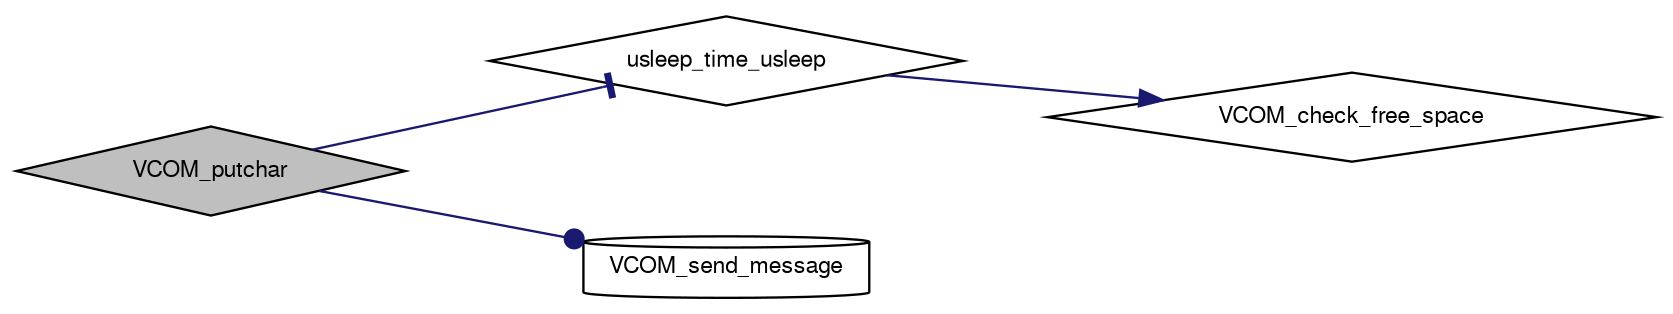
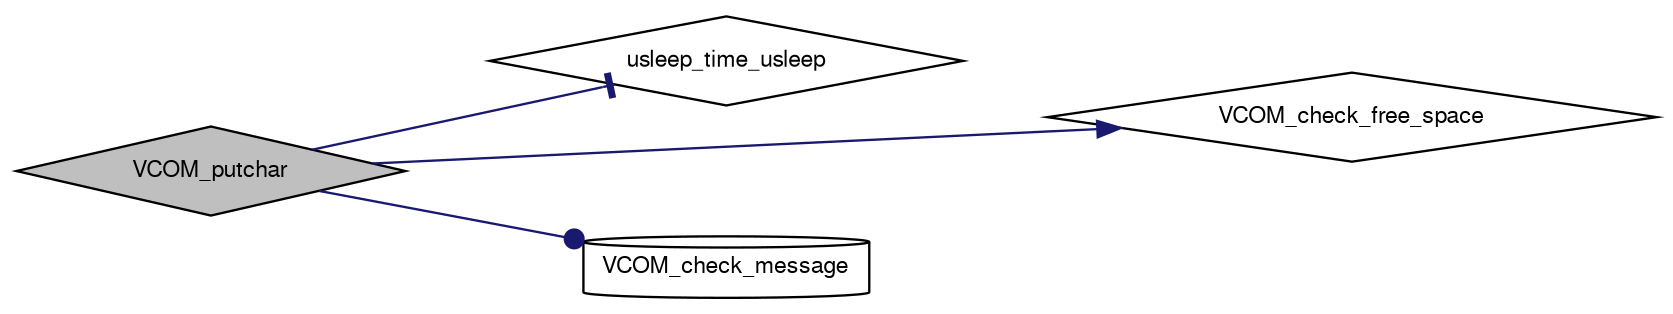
(1013, 87) -> (735, 146)
(726, 267) -> (726, 267)
